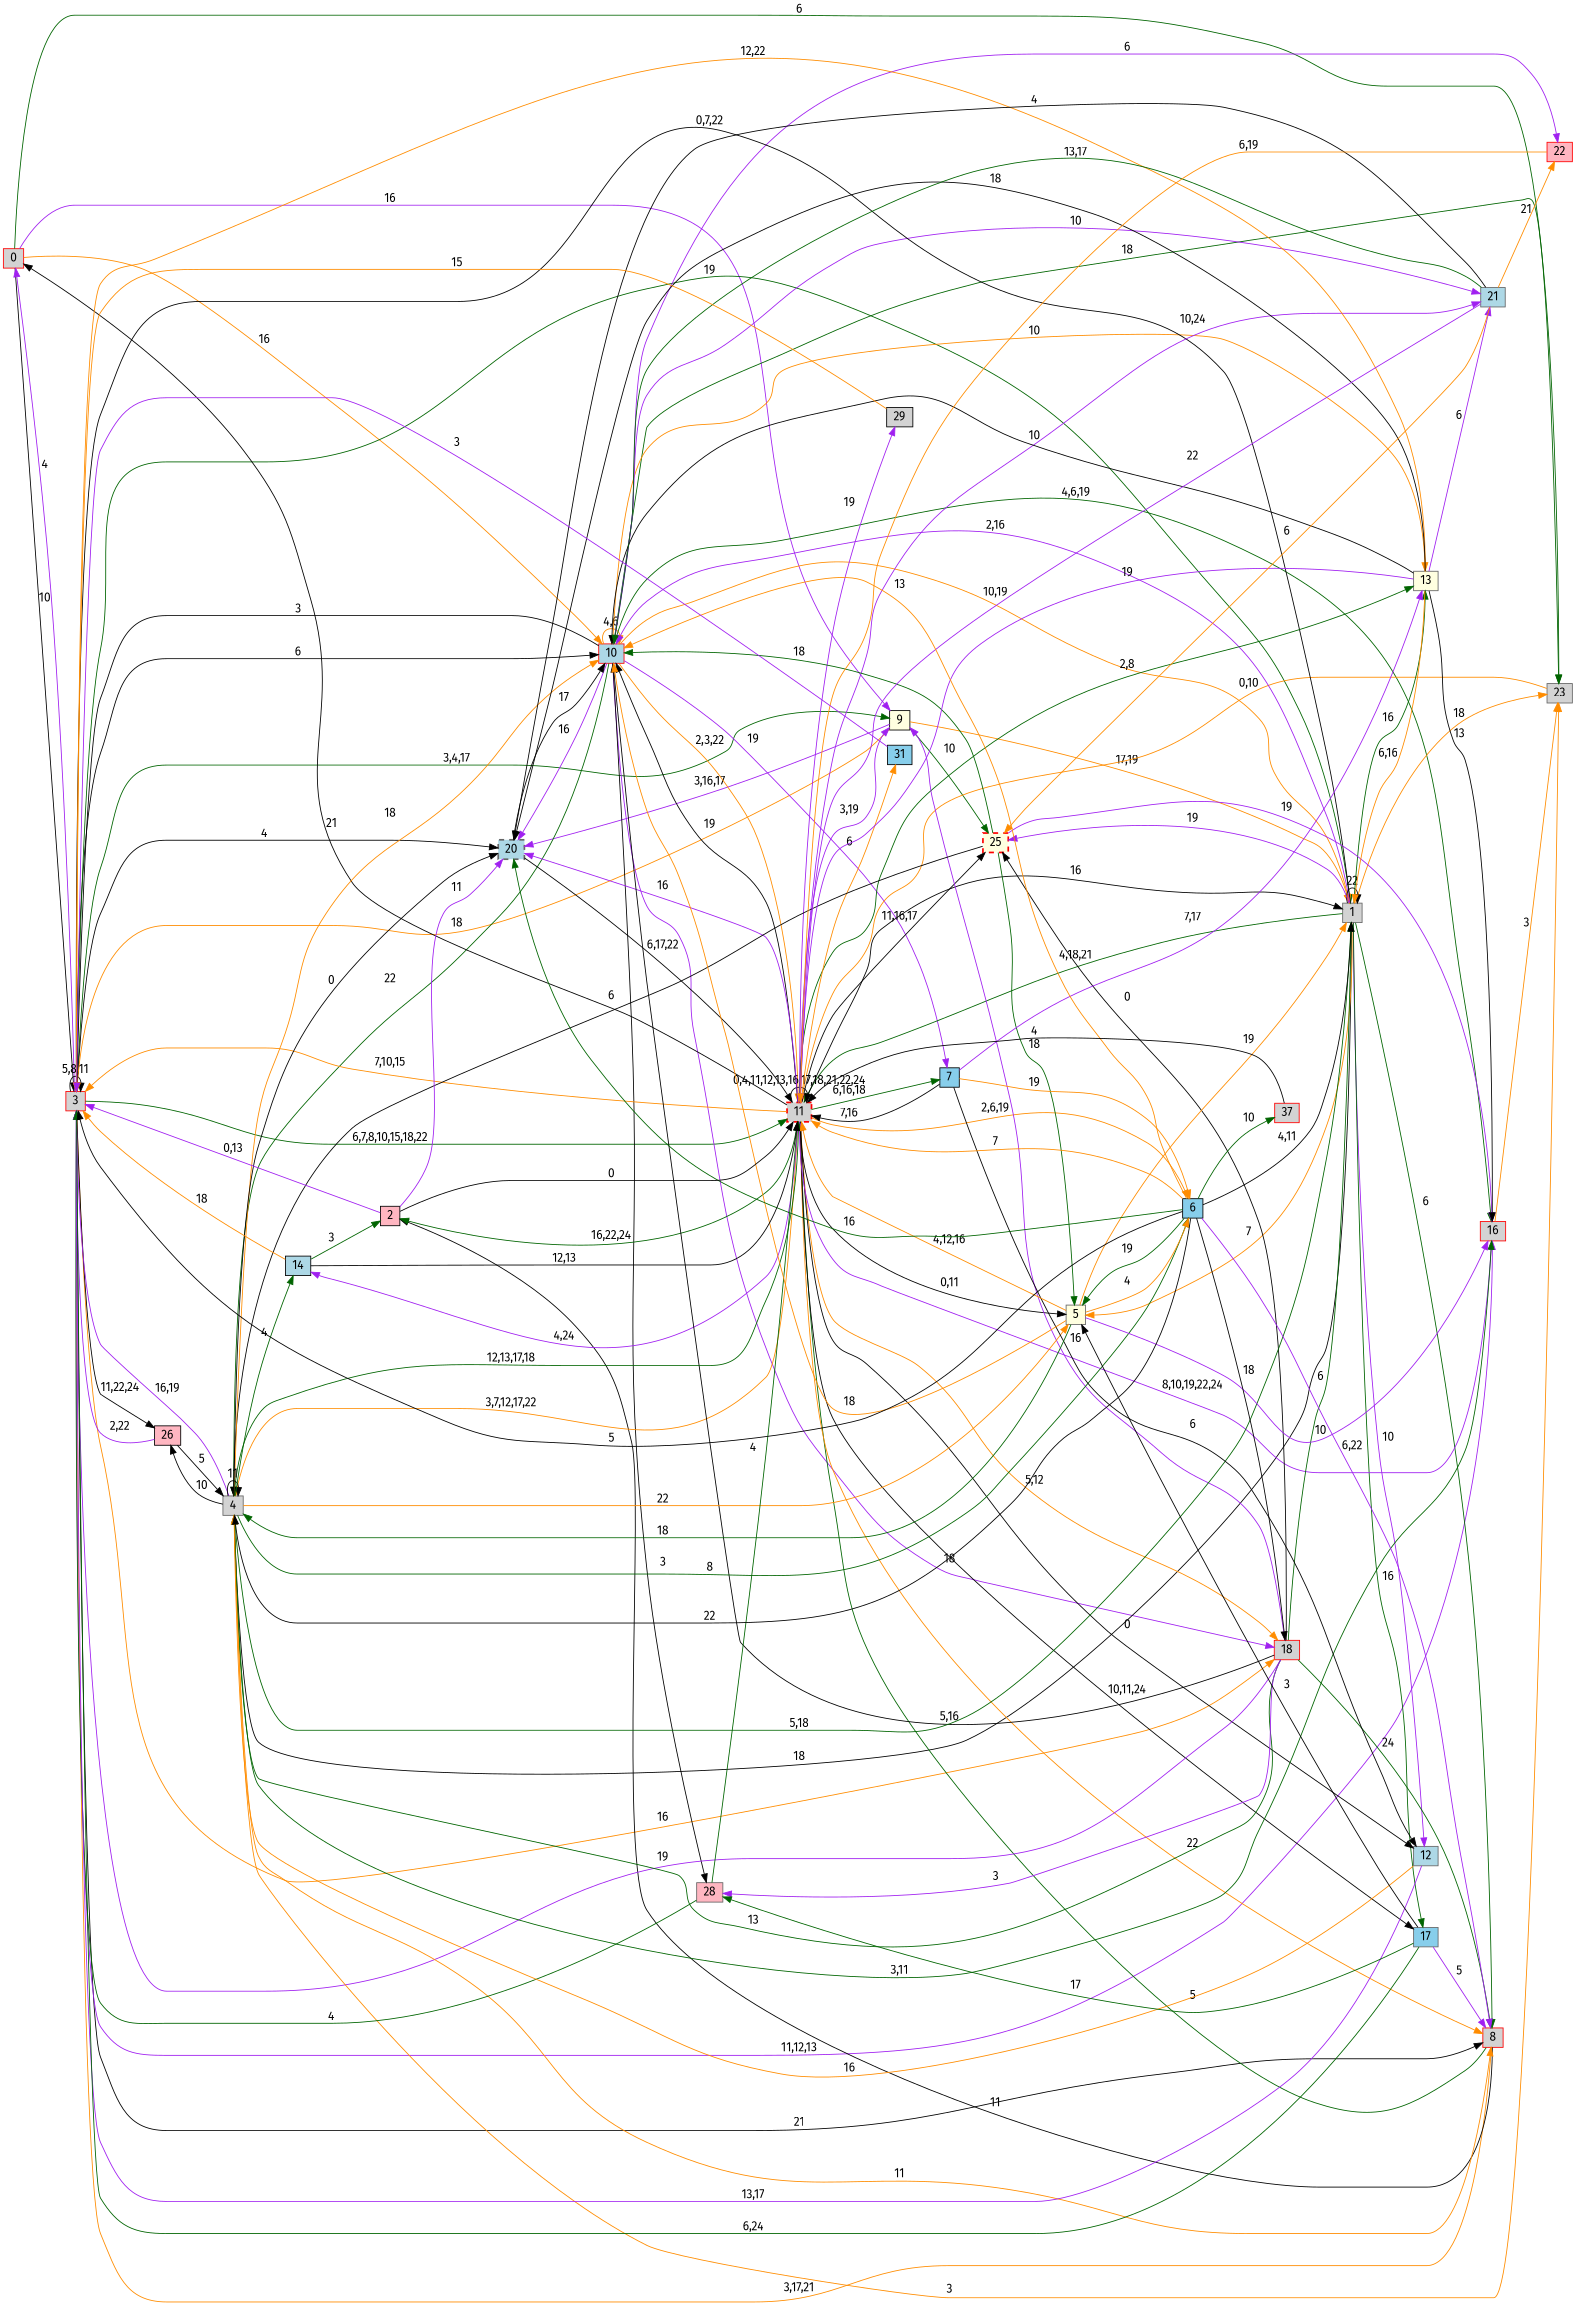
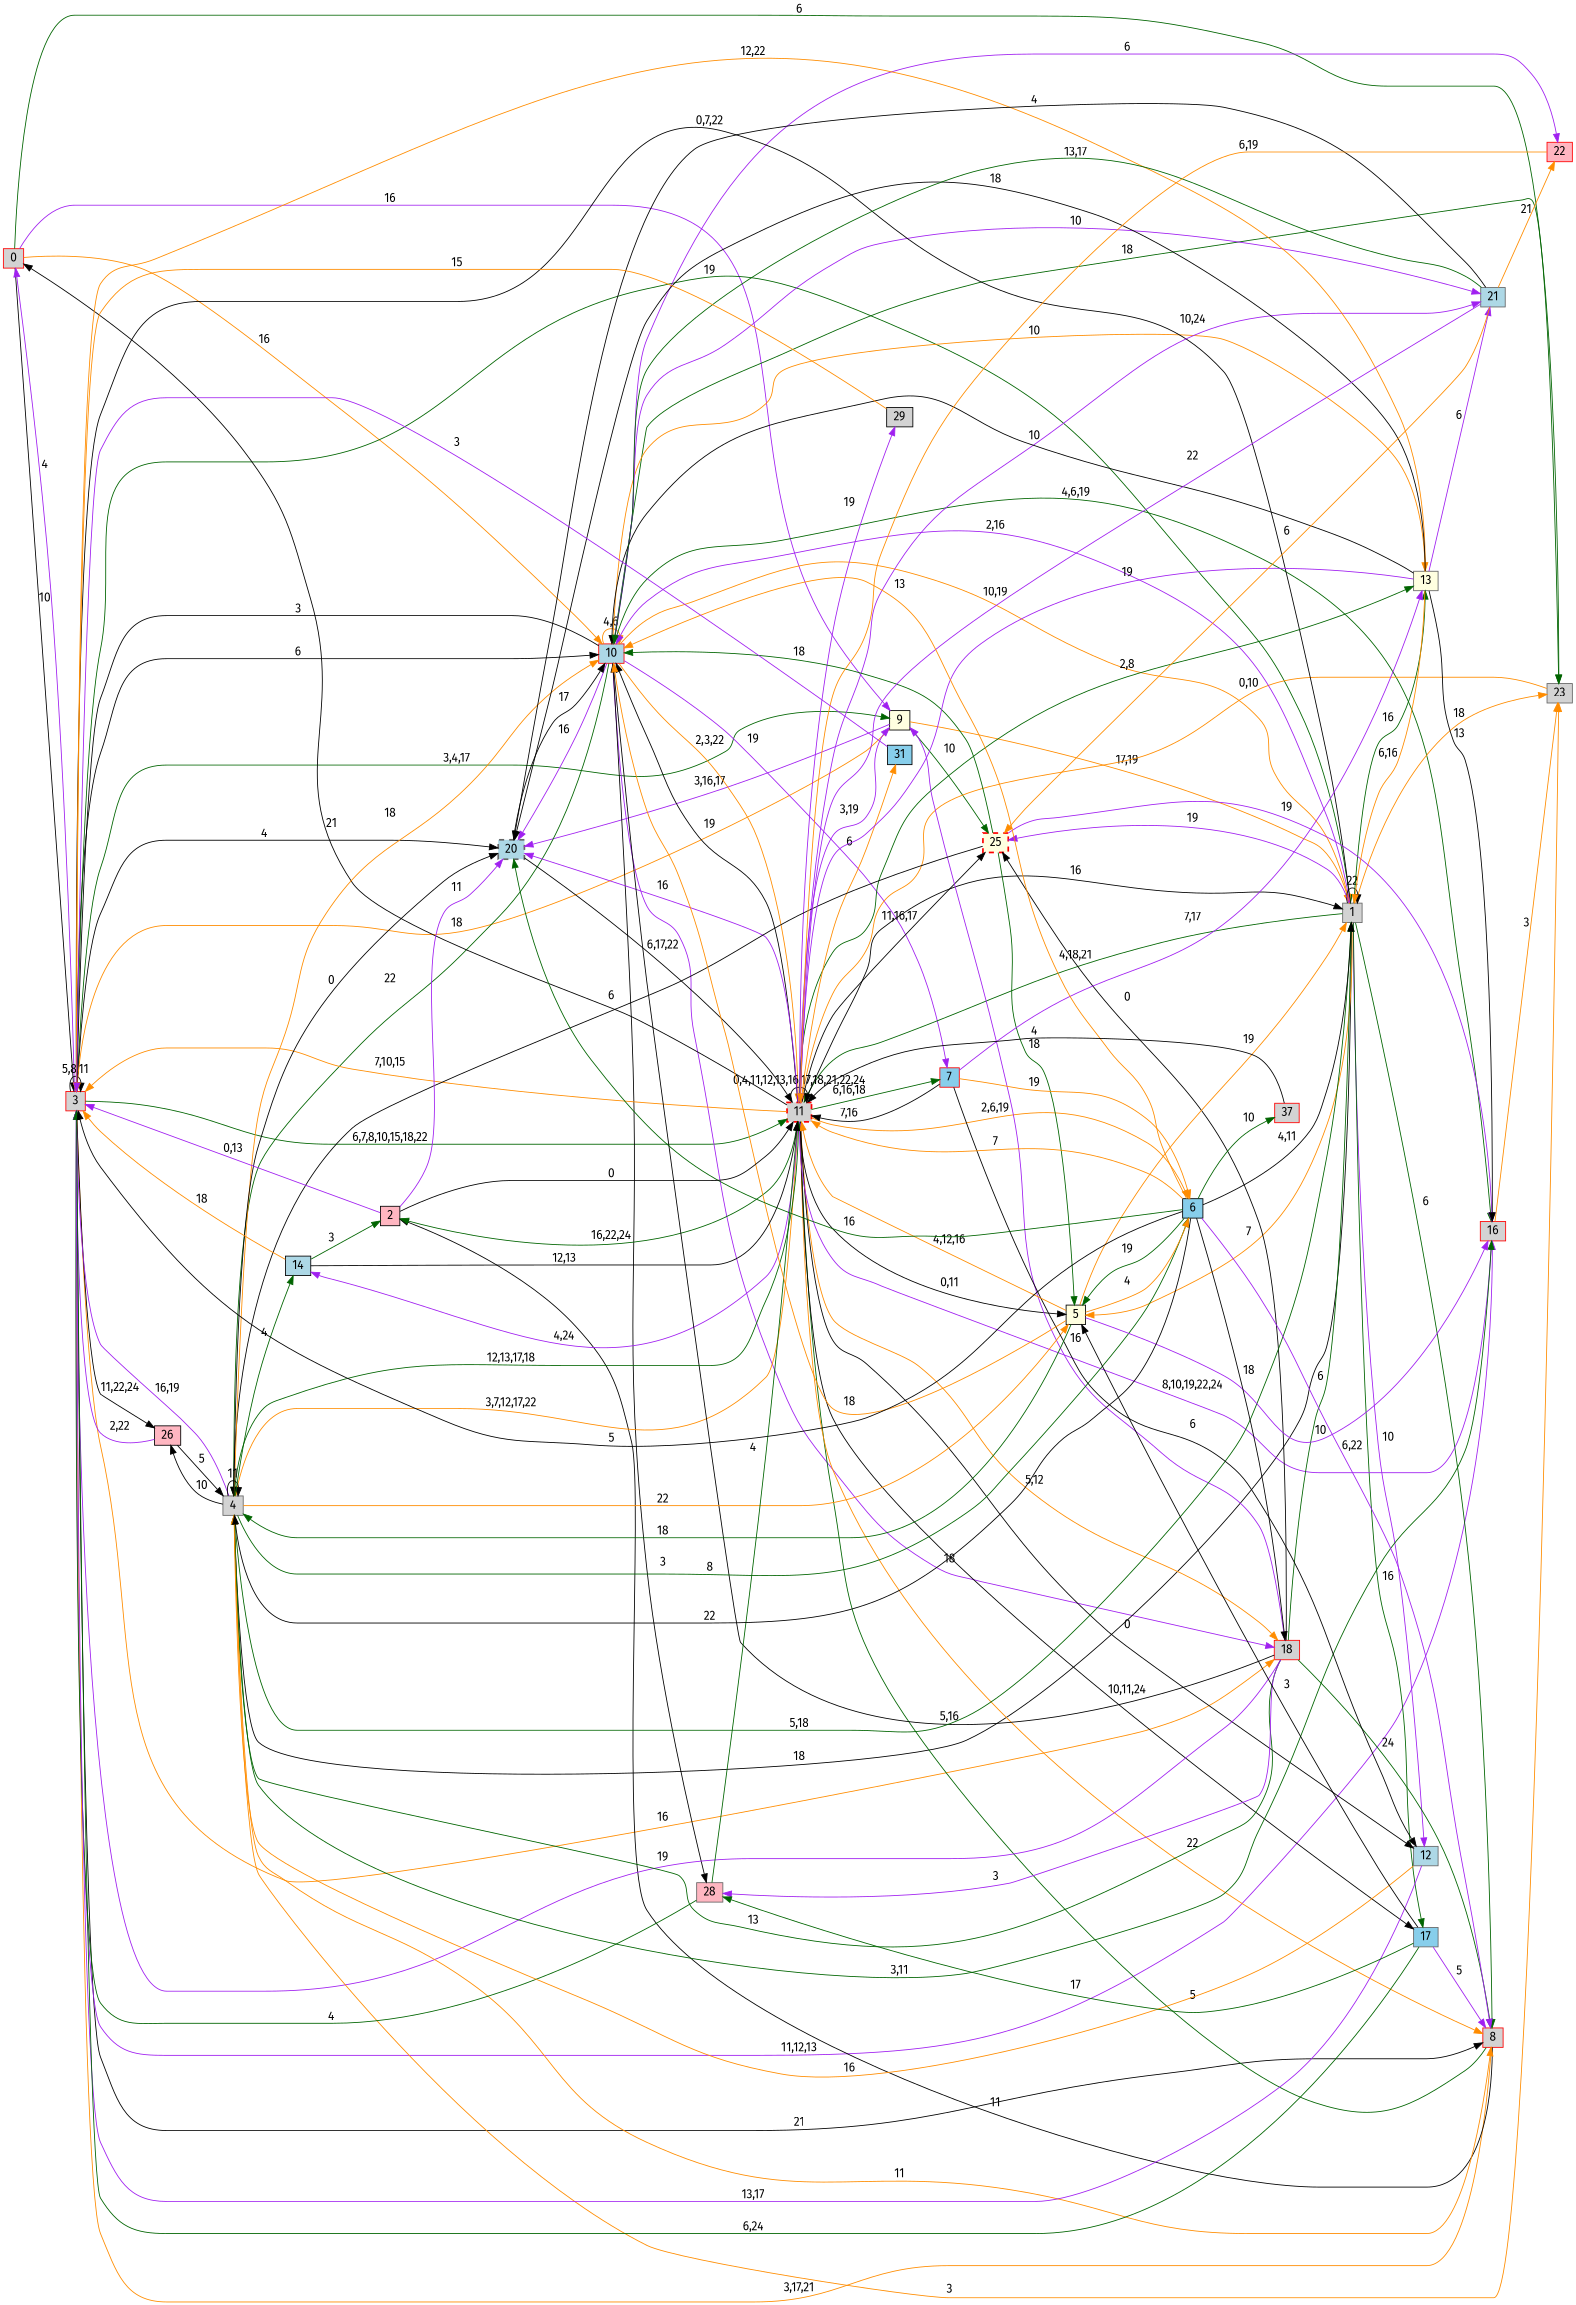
(950, 1078) -> (950, 1078)
(1076, 1315) -> (1076, 1315)
